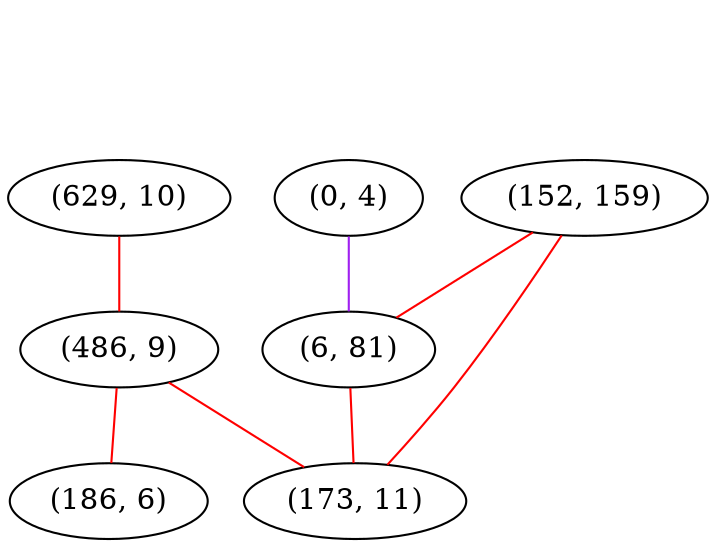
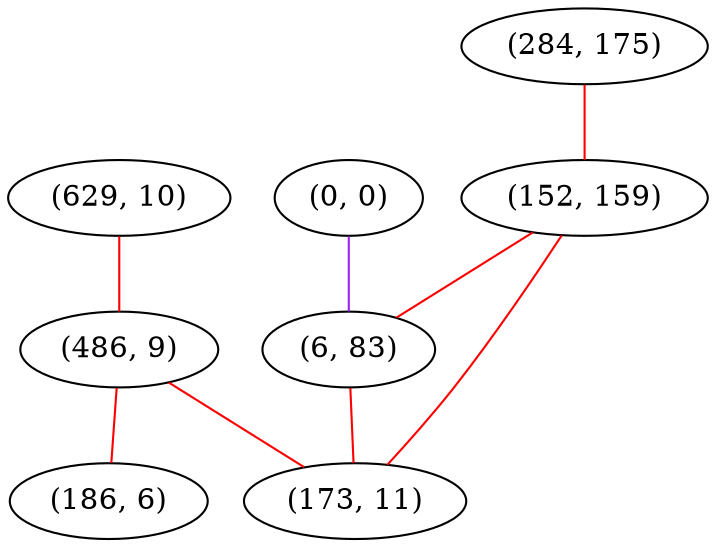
none -> (585, 46)
(349, 198) -> (349, 198)
(349, 350) -> (349, 350)
